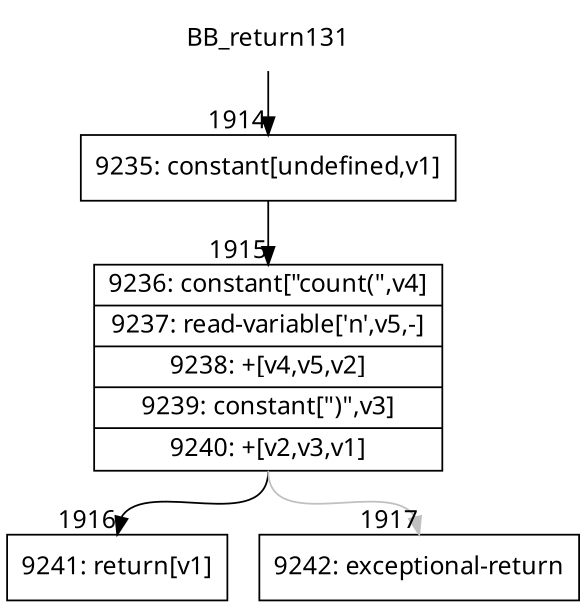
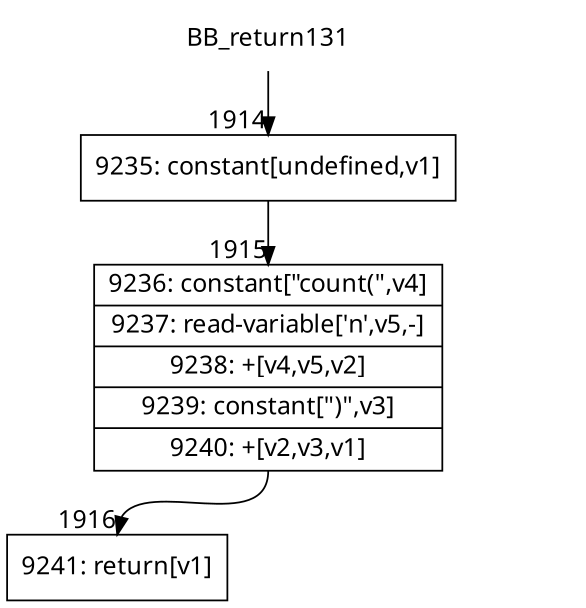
(419, 568) -> none
